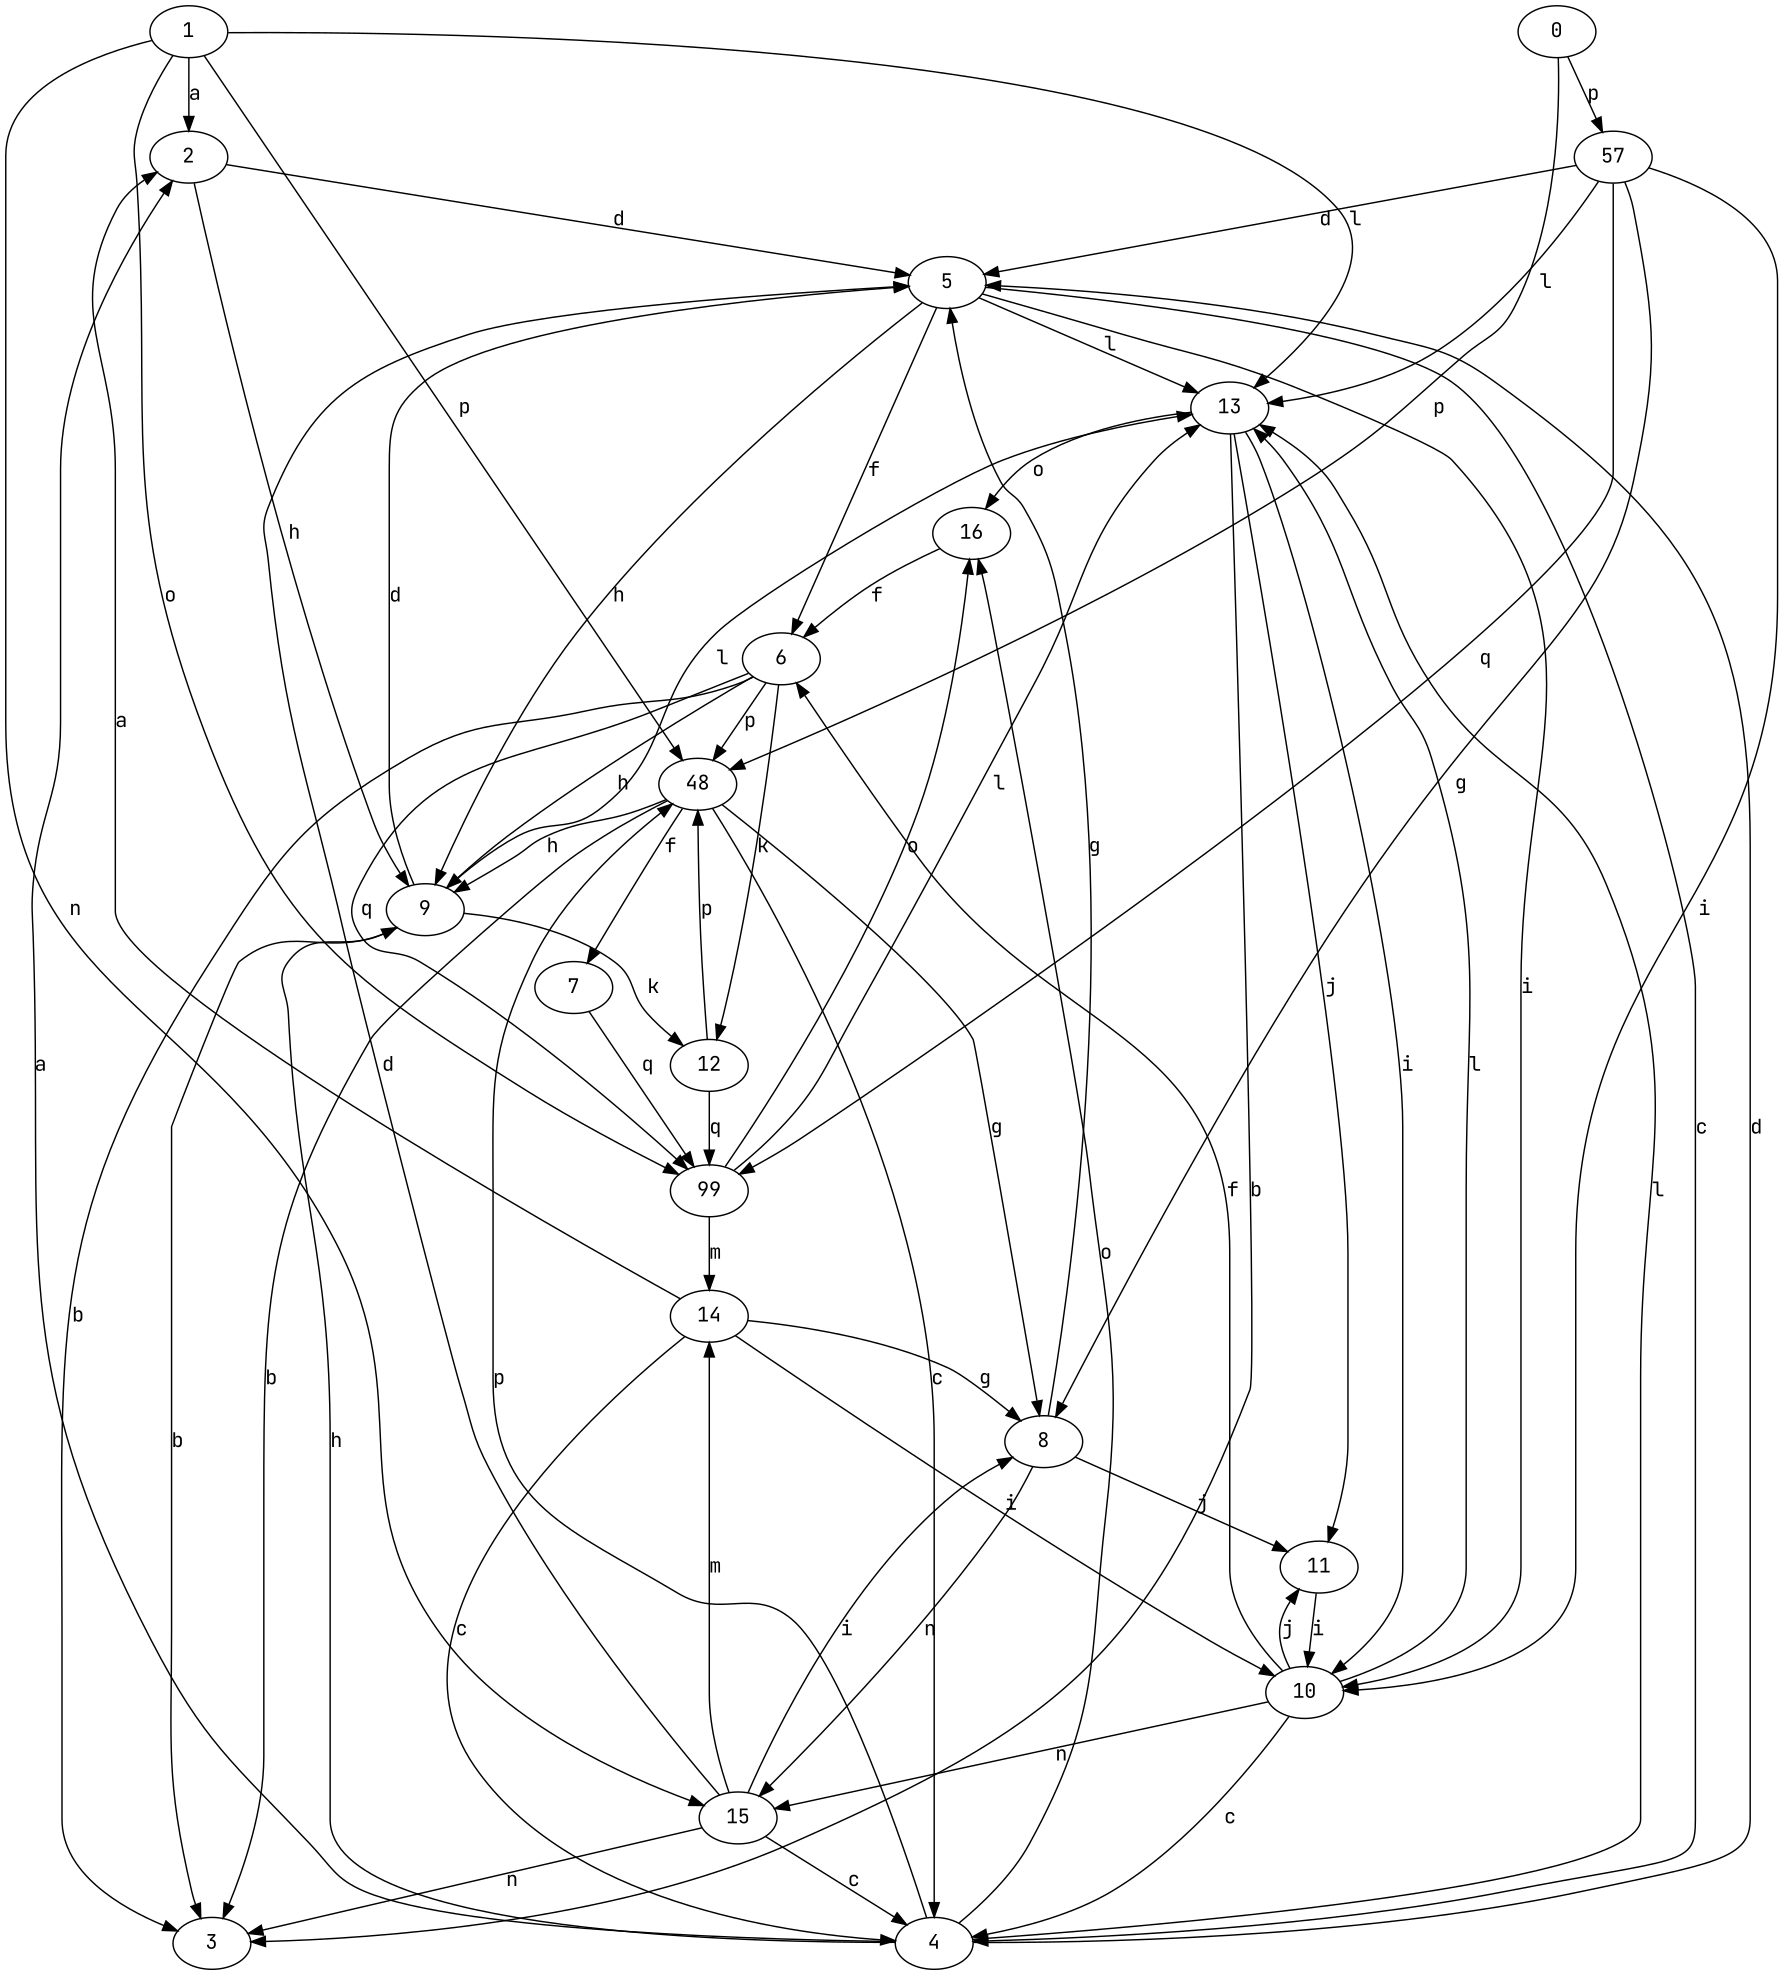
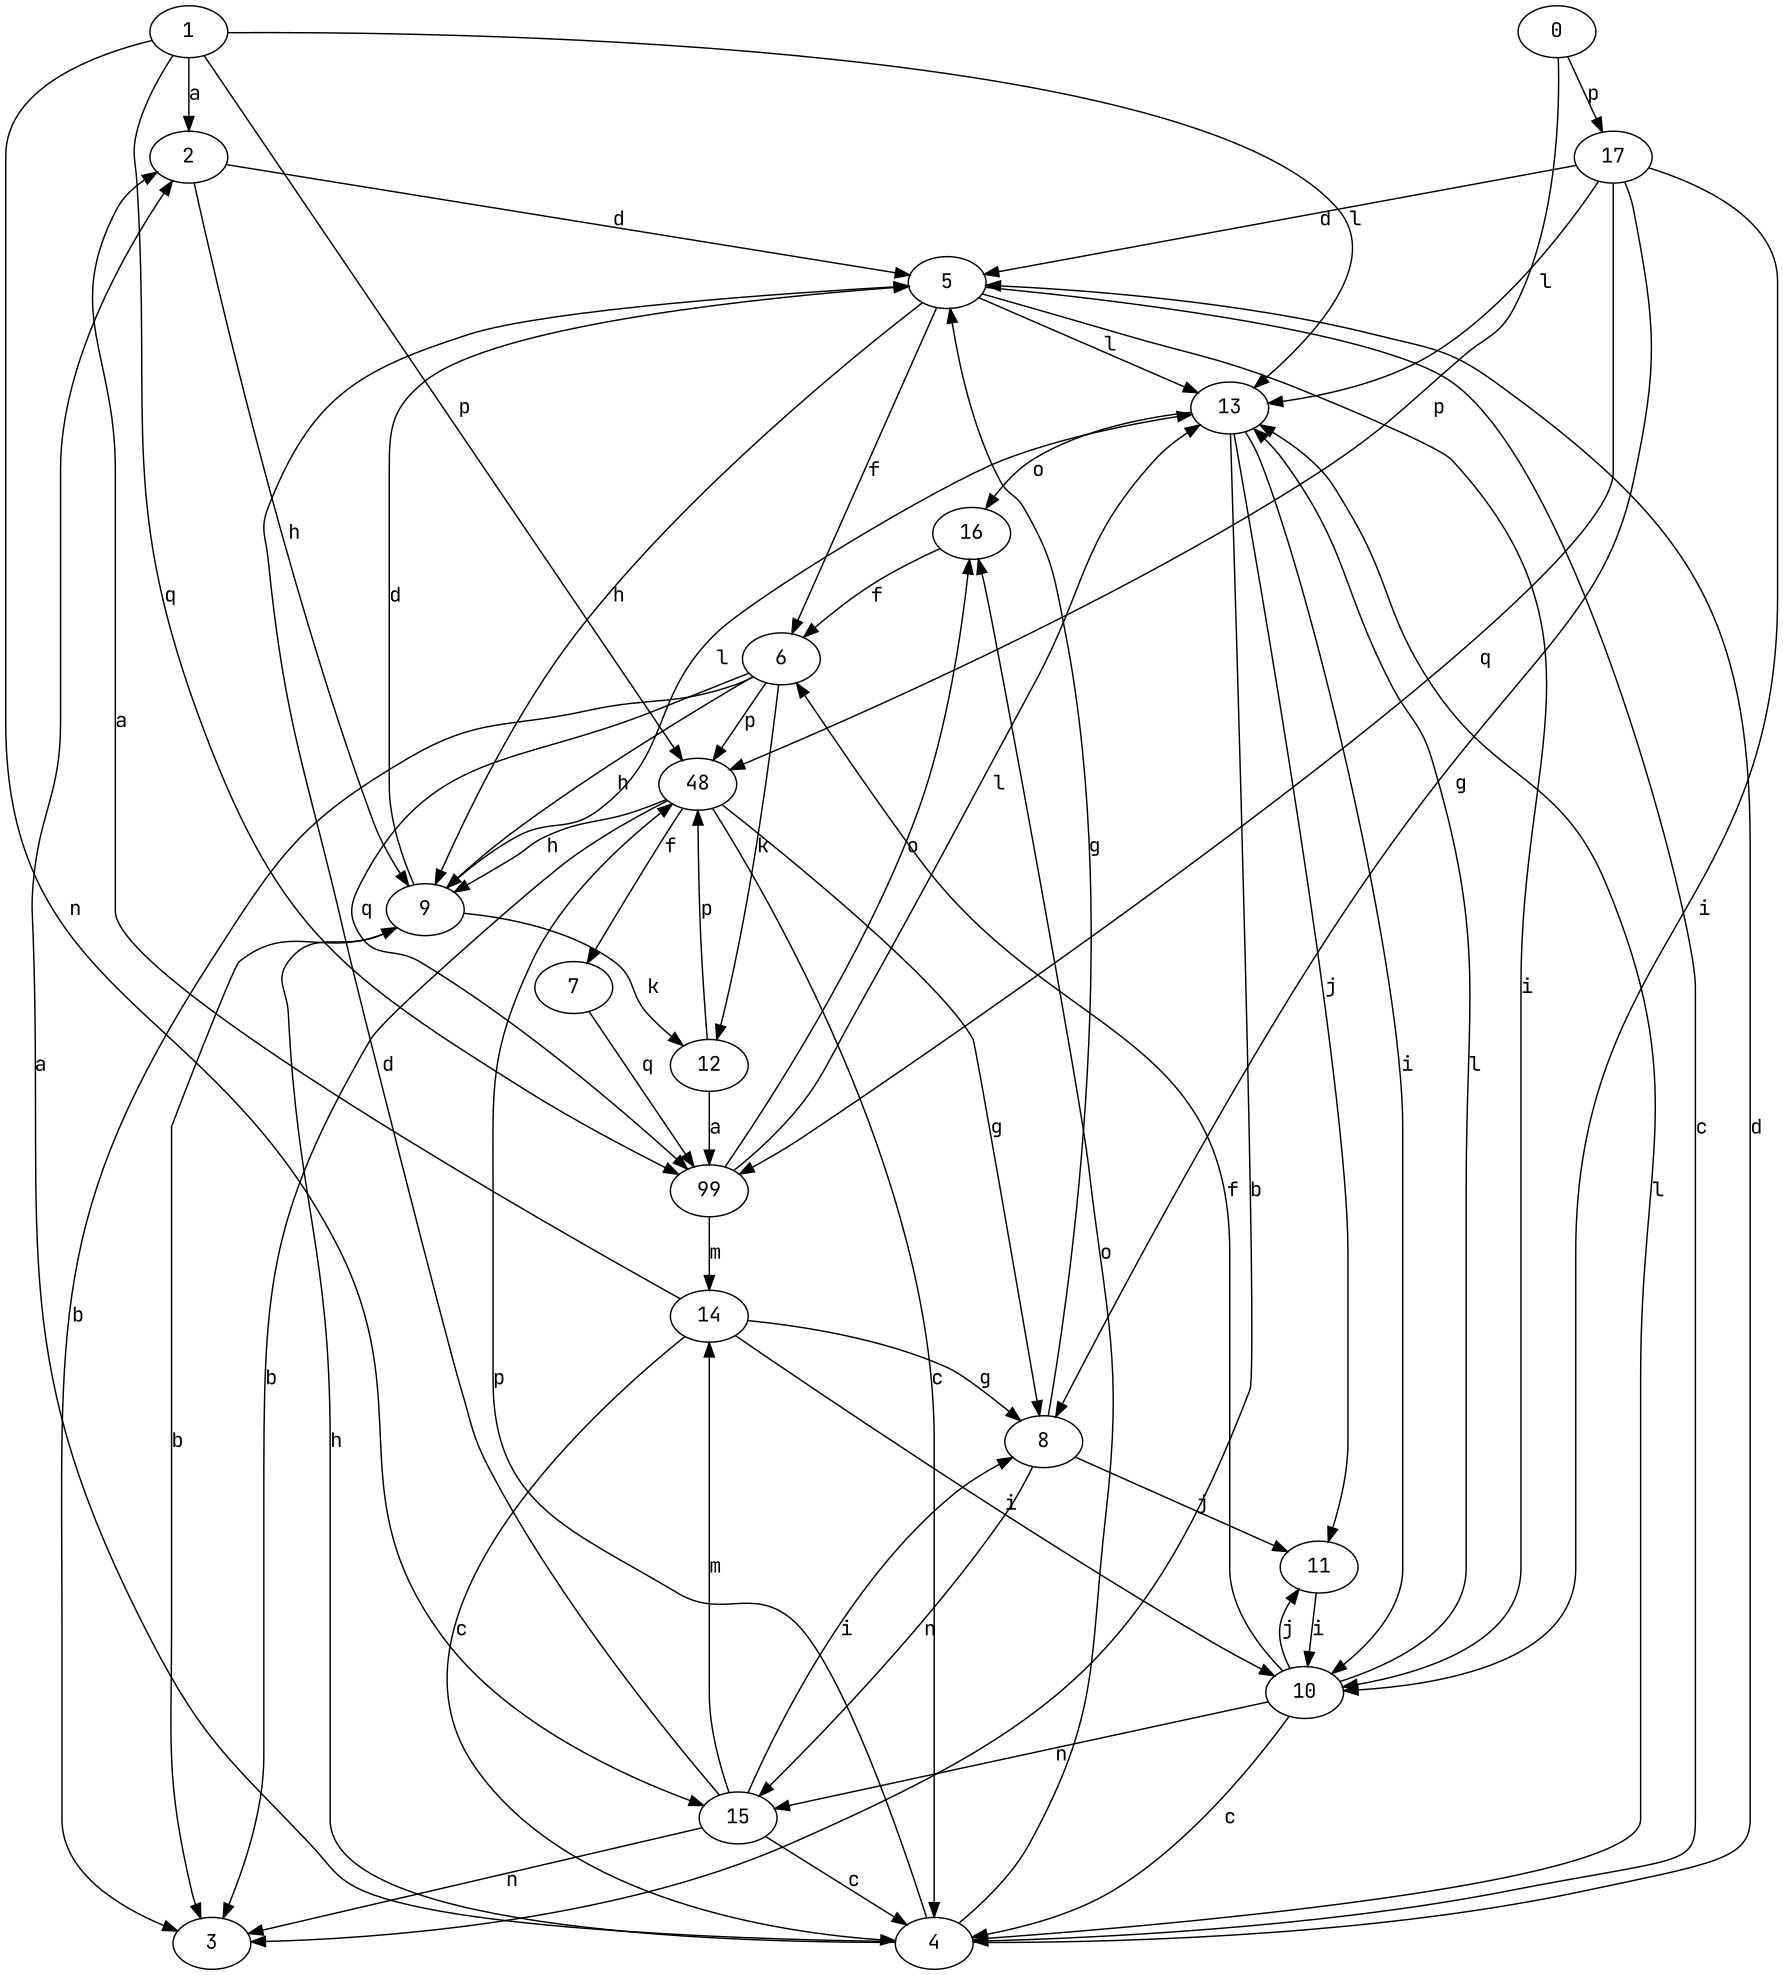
(1613, 157) -> (1613, 157)
(171, 596) -> (171, 596)
(716, 1128) -> (716, 1128)
